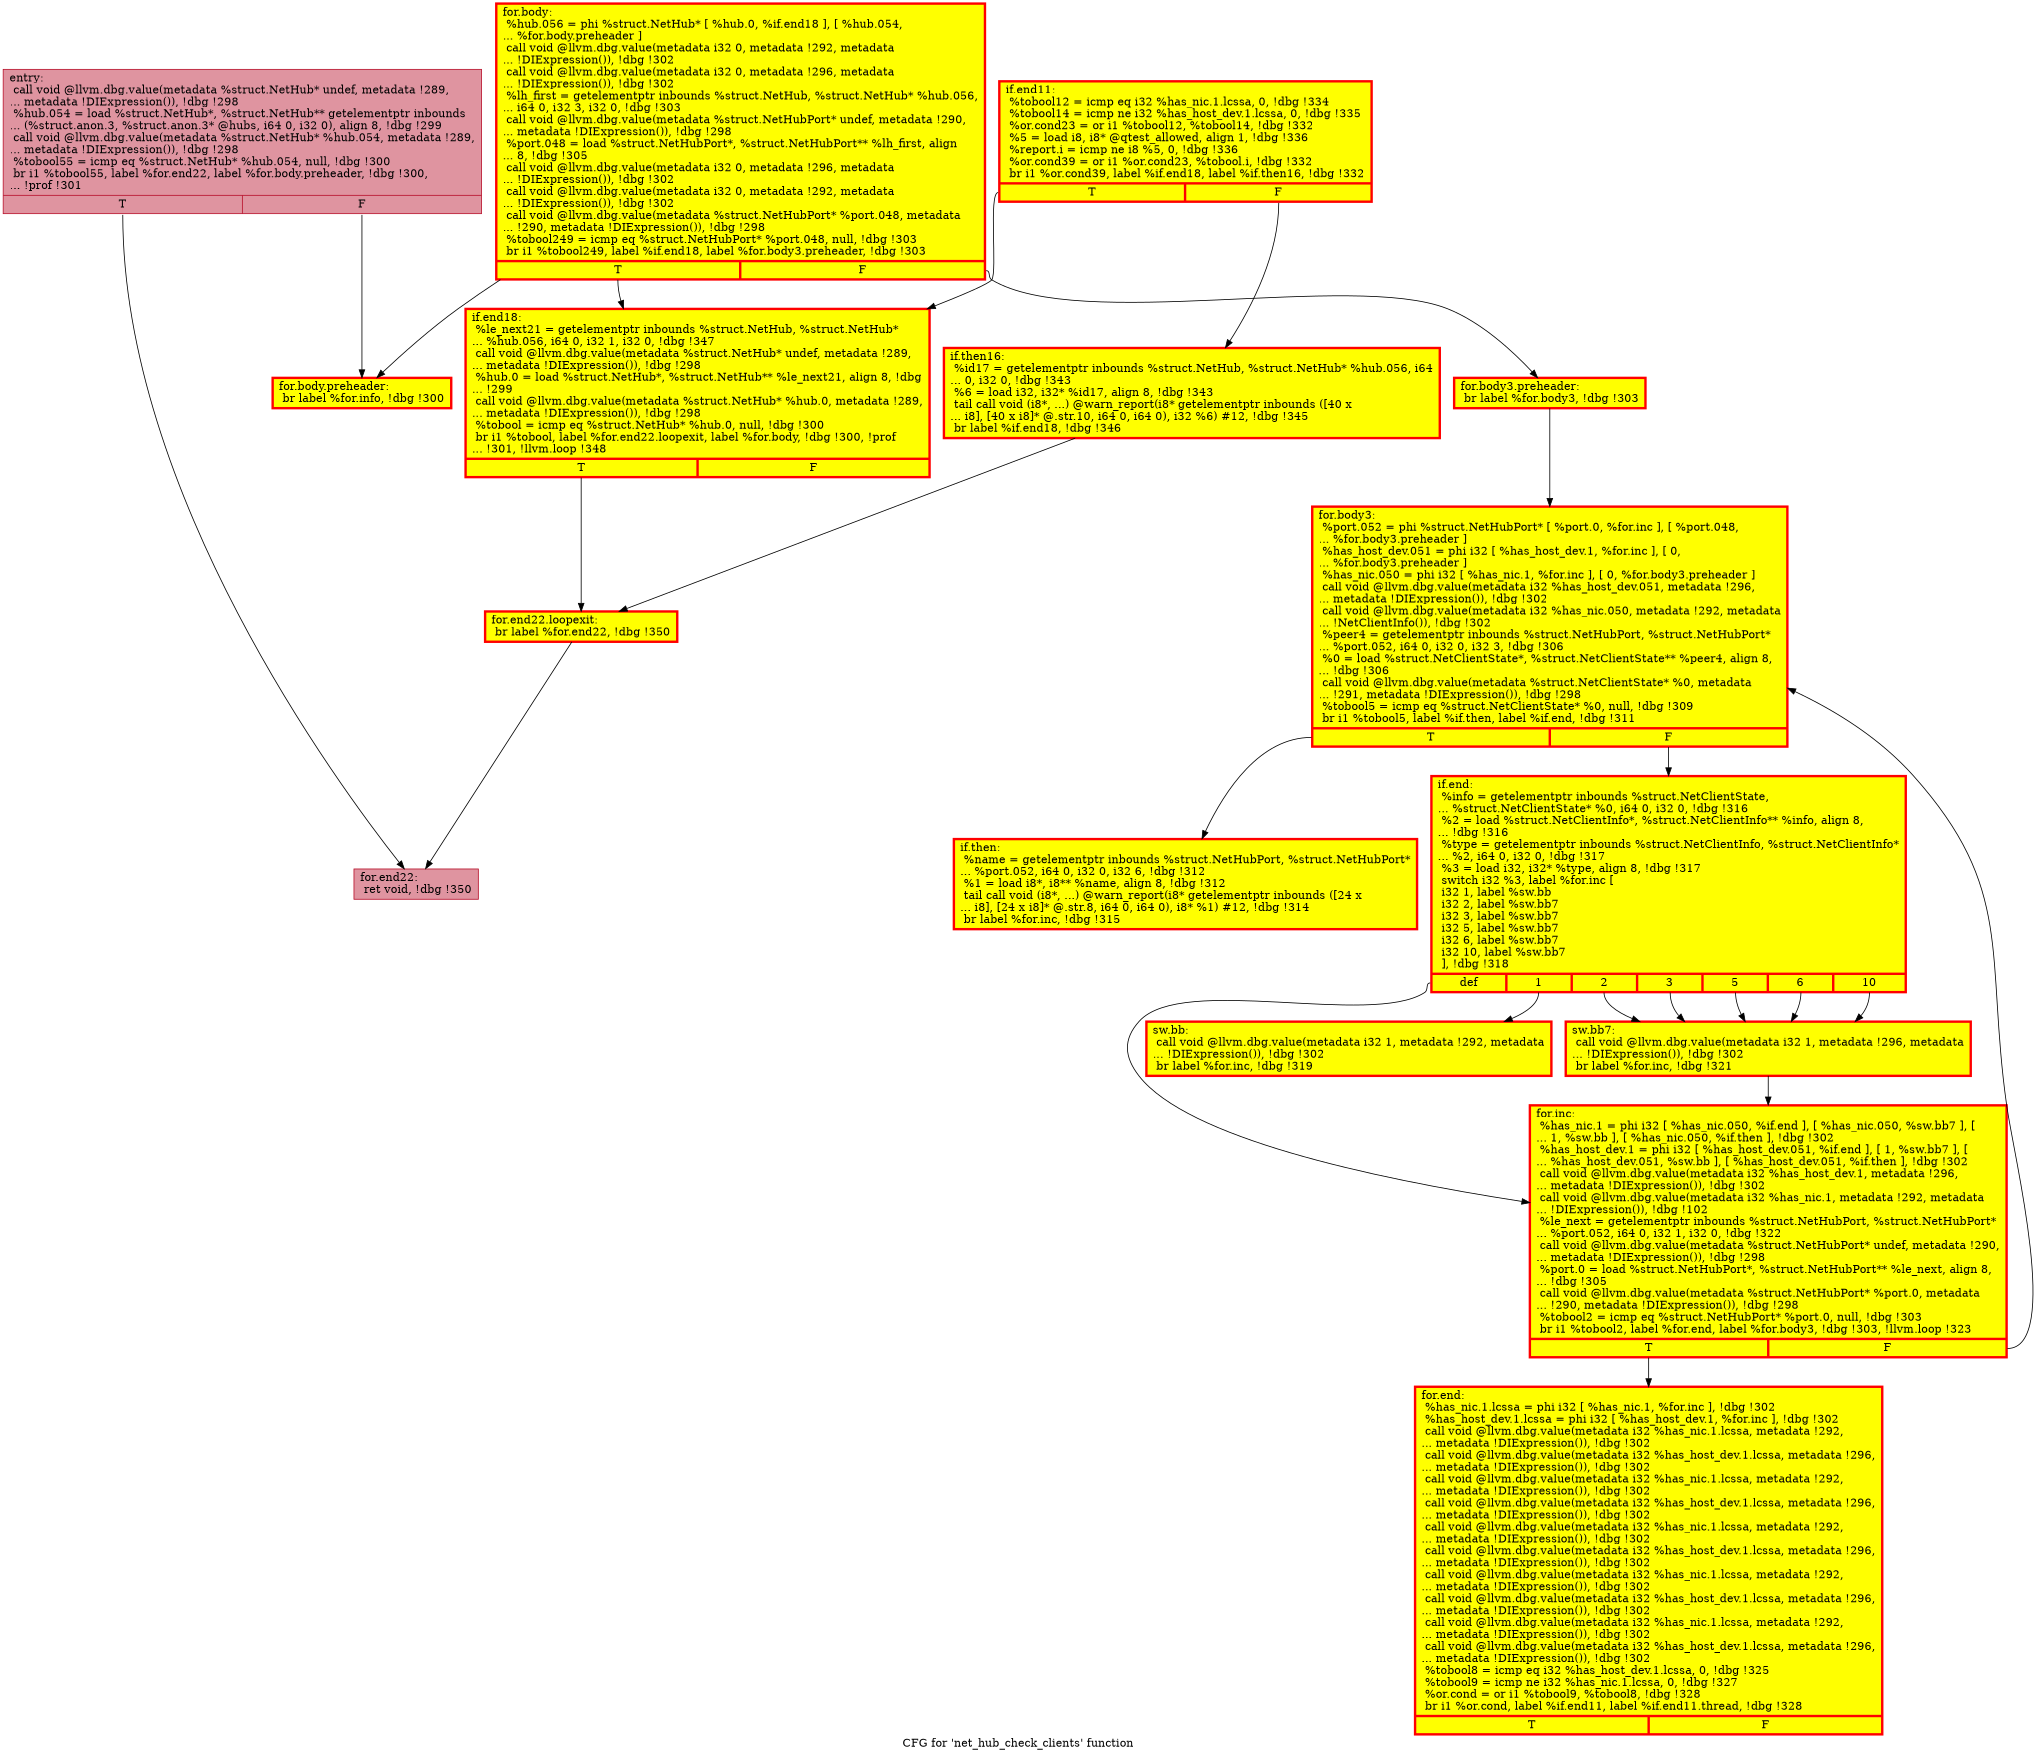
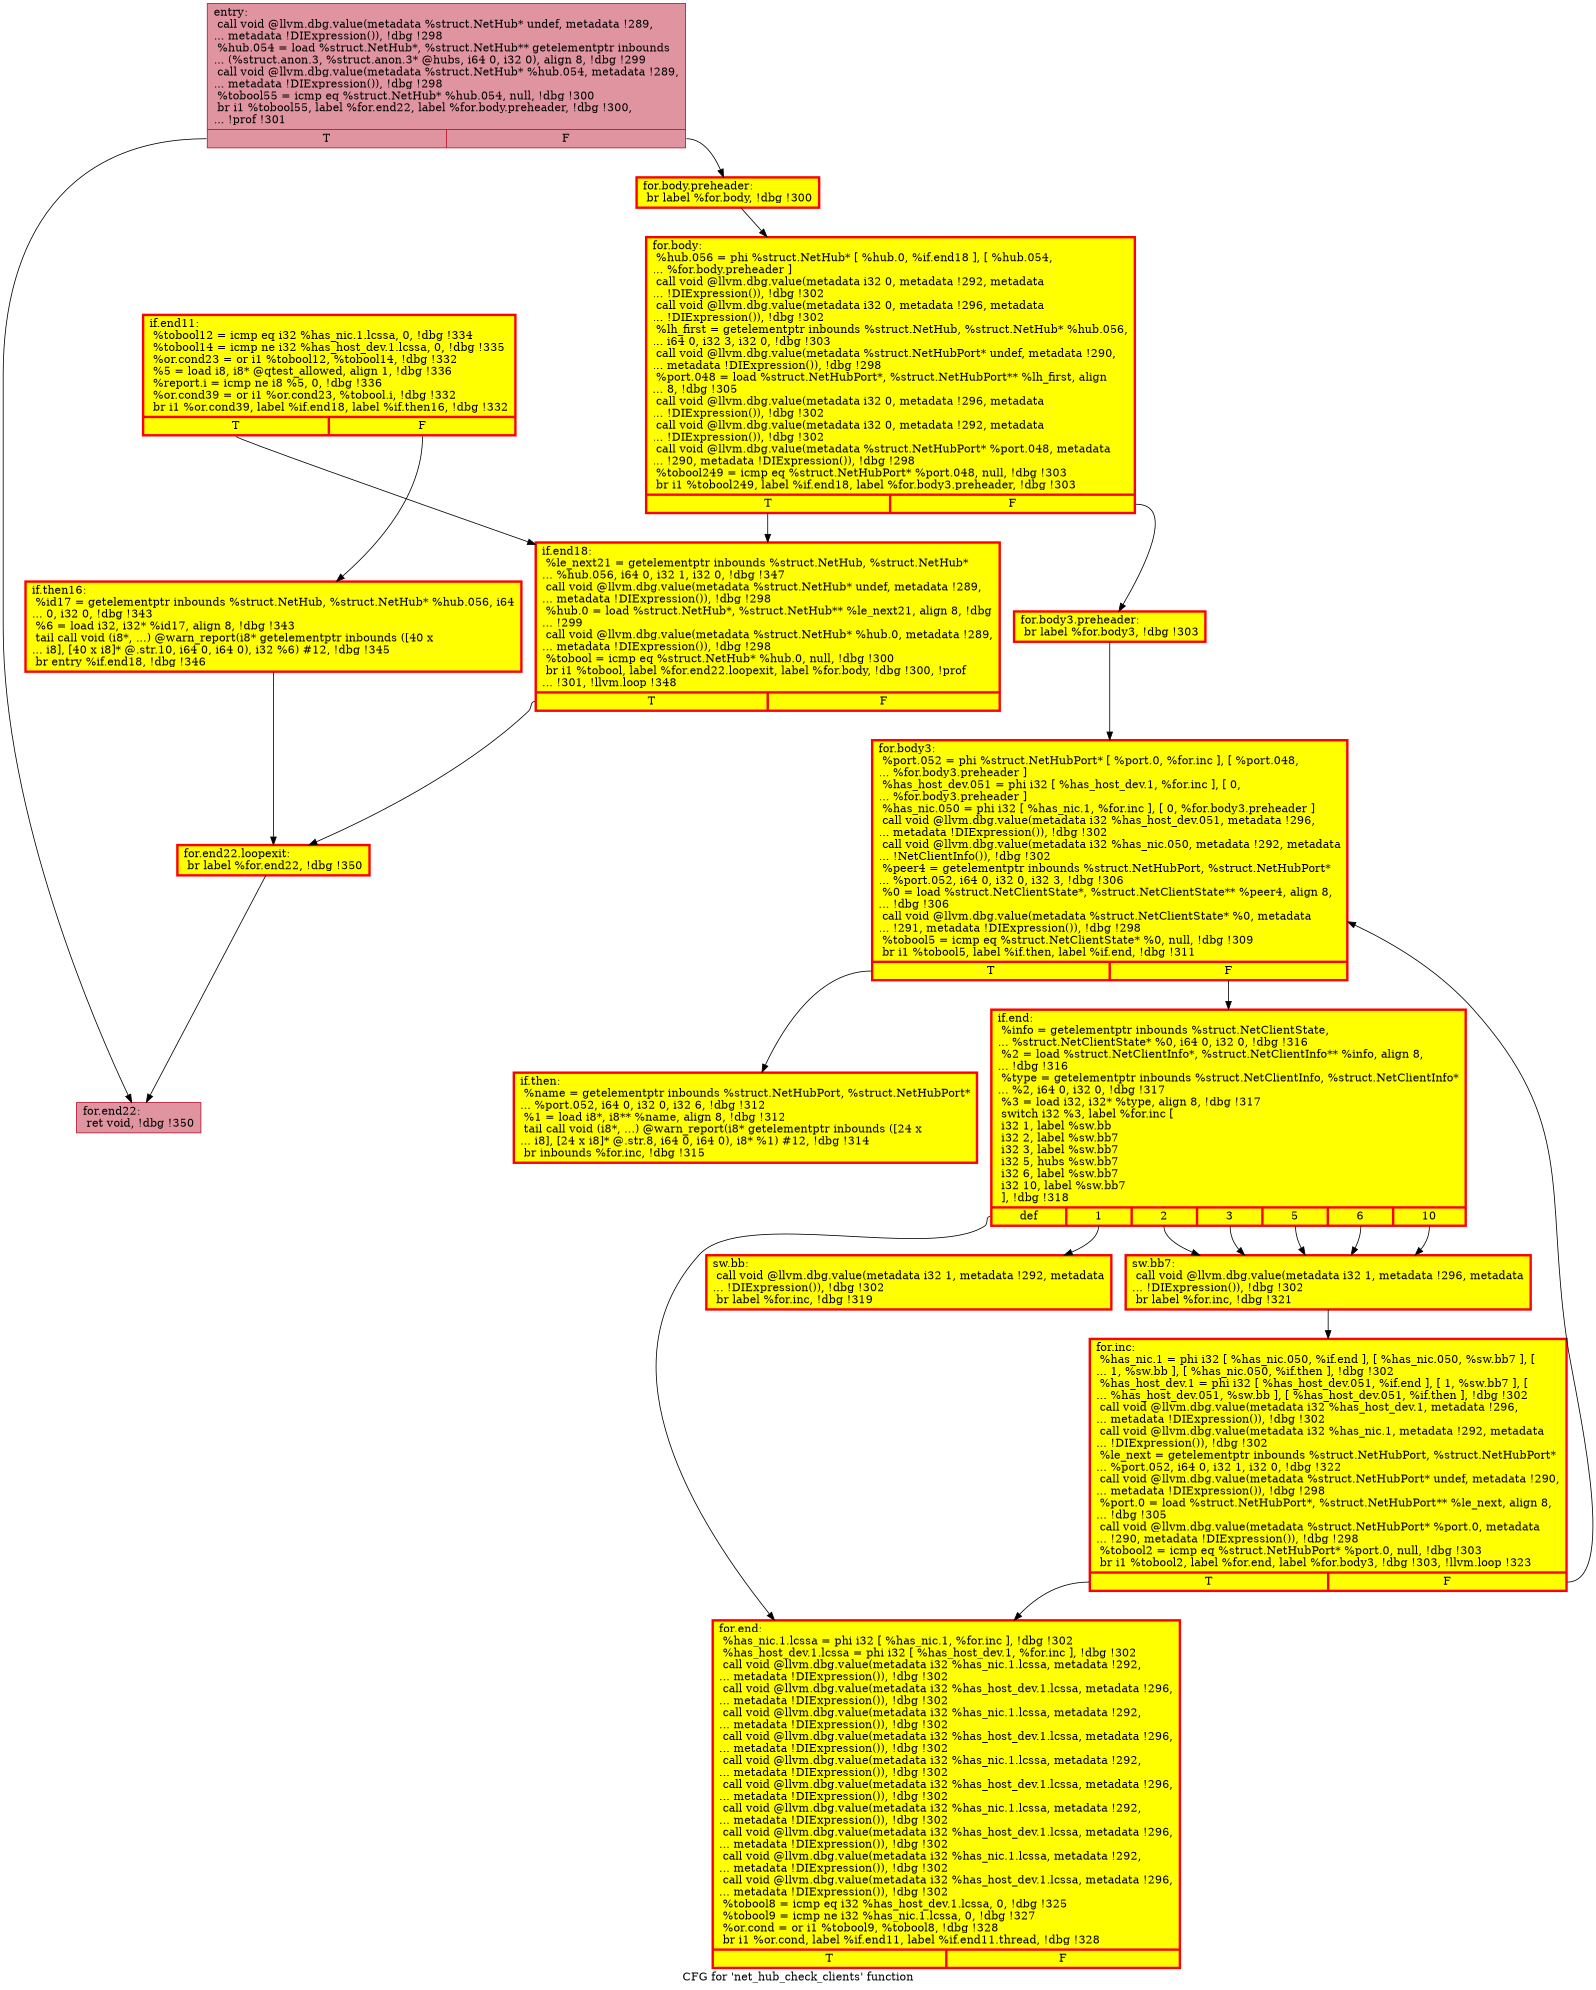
(439, 323) -> (751, 219)
(362, 399) -> (728, 198)
(1036, 429) -> (119, 662)
(1041, 920) -> (613, 1153)
(1498, 928) -> (1058, 1162)
(1155, 1091) -> (672, 1294)
(1622, 1210) -> (1182, 1443)
